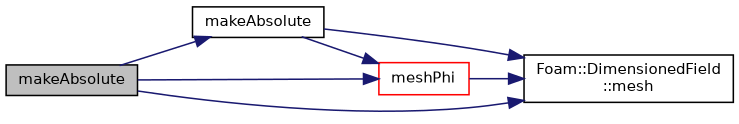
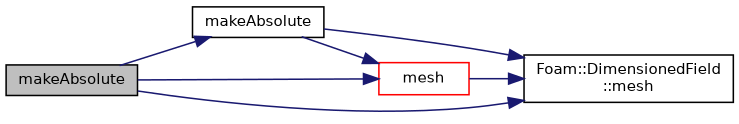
(424, 79) -> (424, 79)
